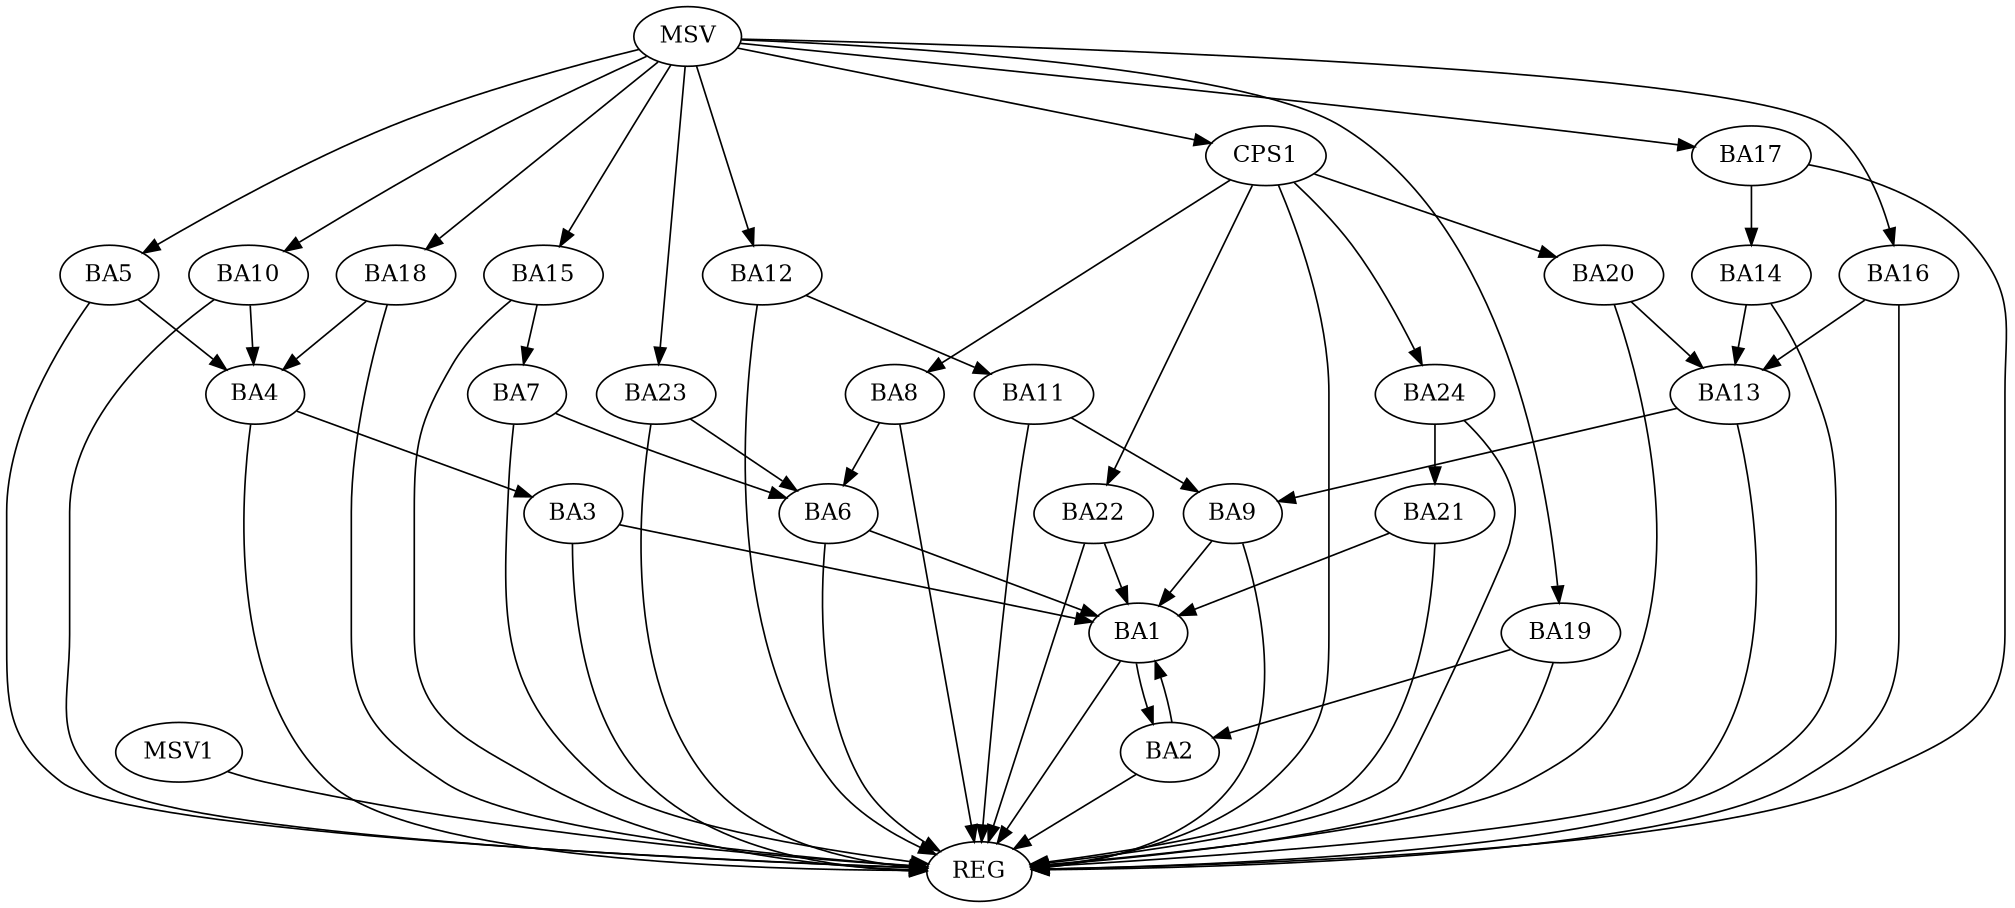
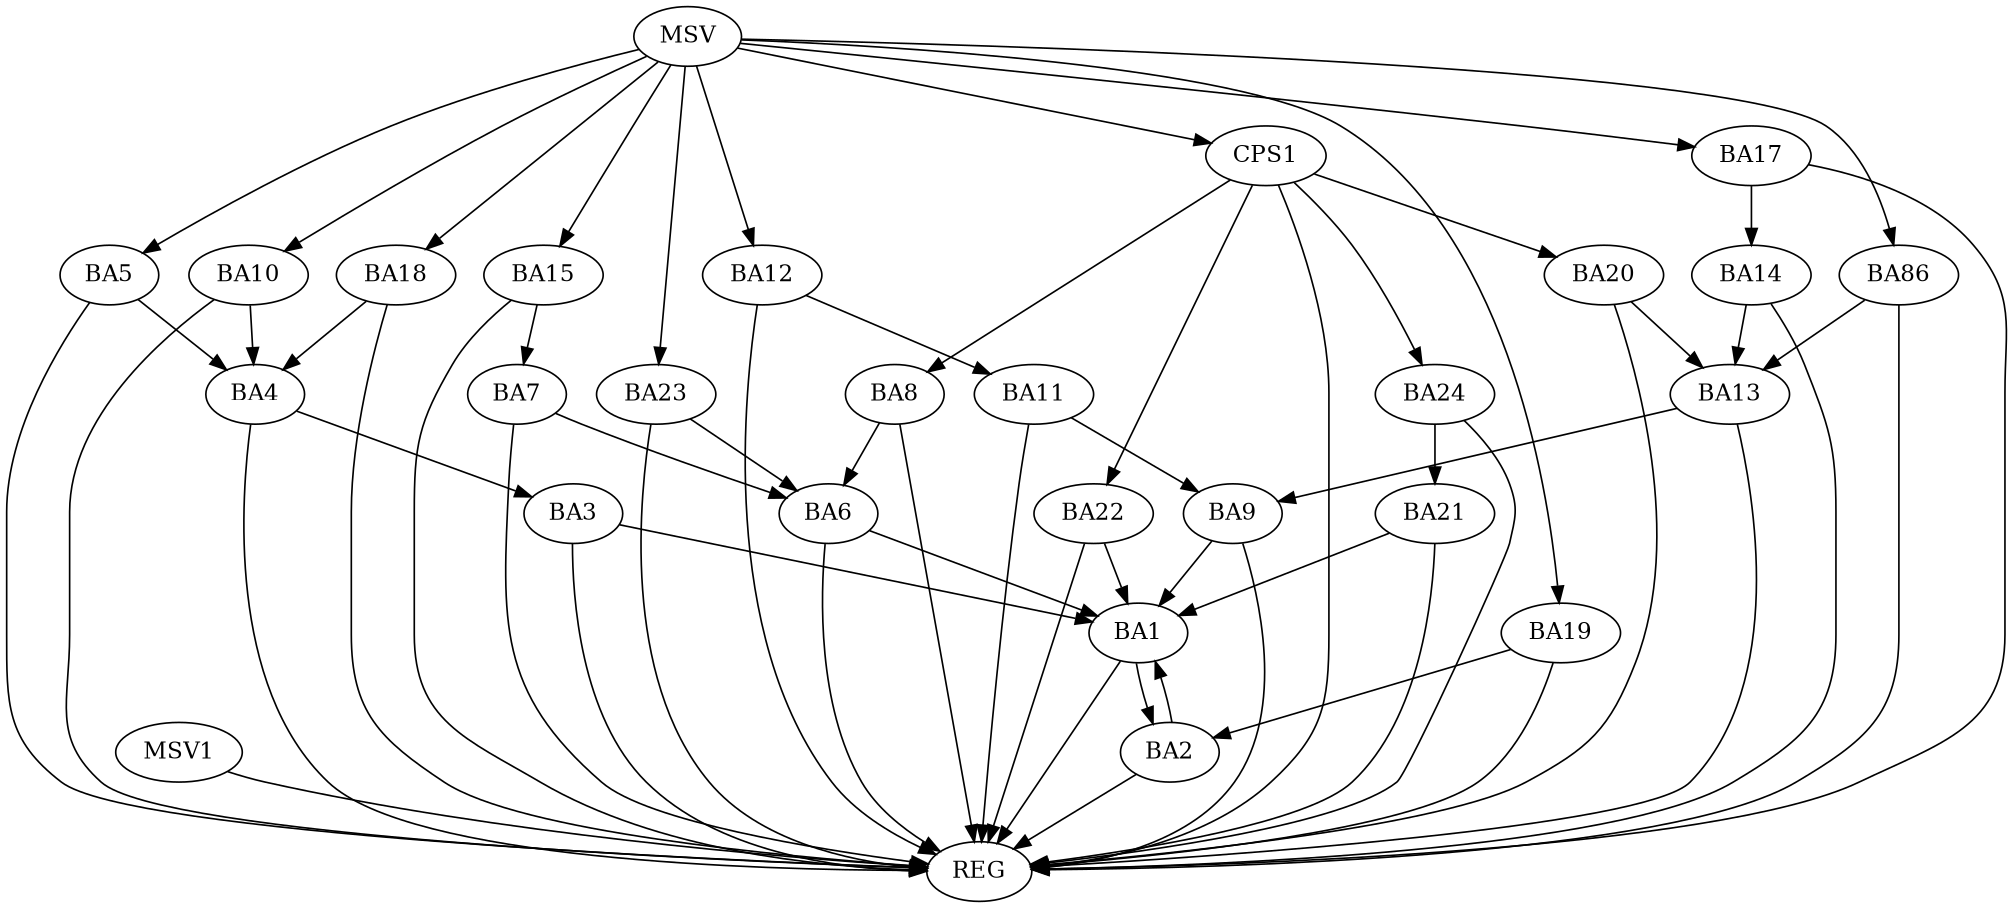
(1899, 275) -> (1899, 275)
